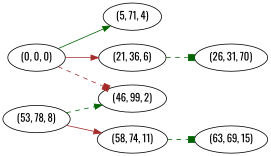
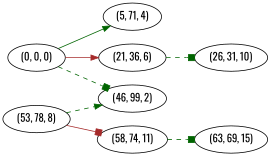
(231, 58) -> (231, 58)
(80, 76) -> (80, 76)
(80, 128) -> (80, 128)
